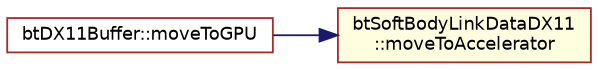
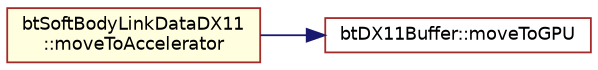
(296, 35) -> (284, 35)
